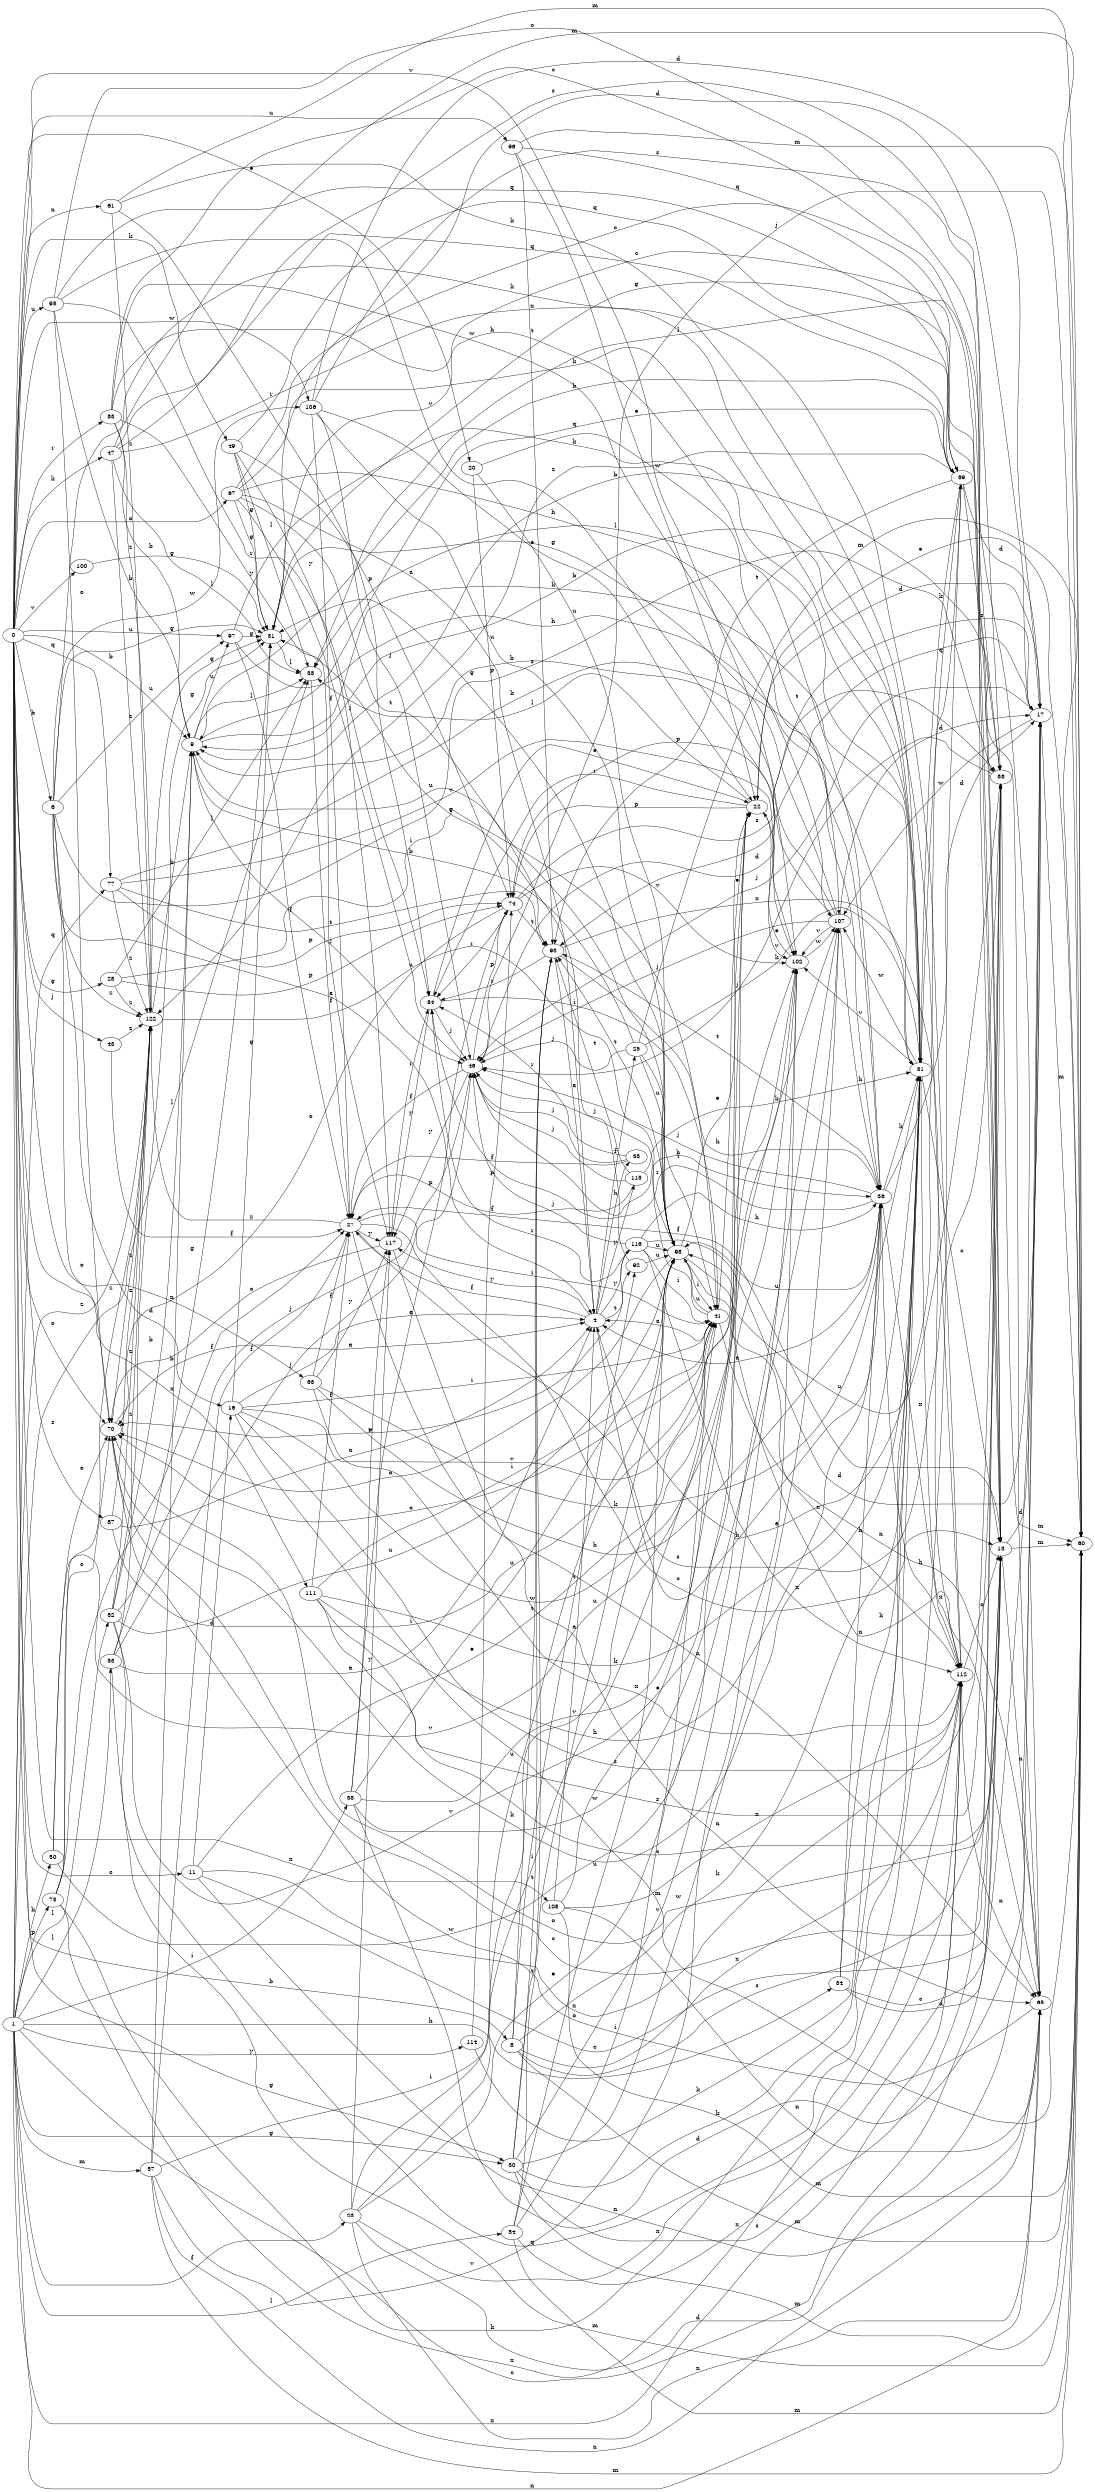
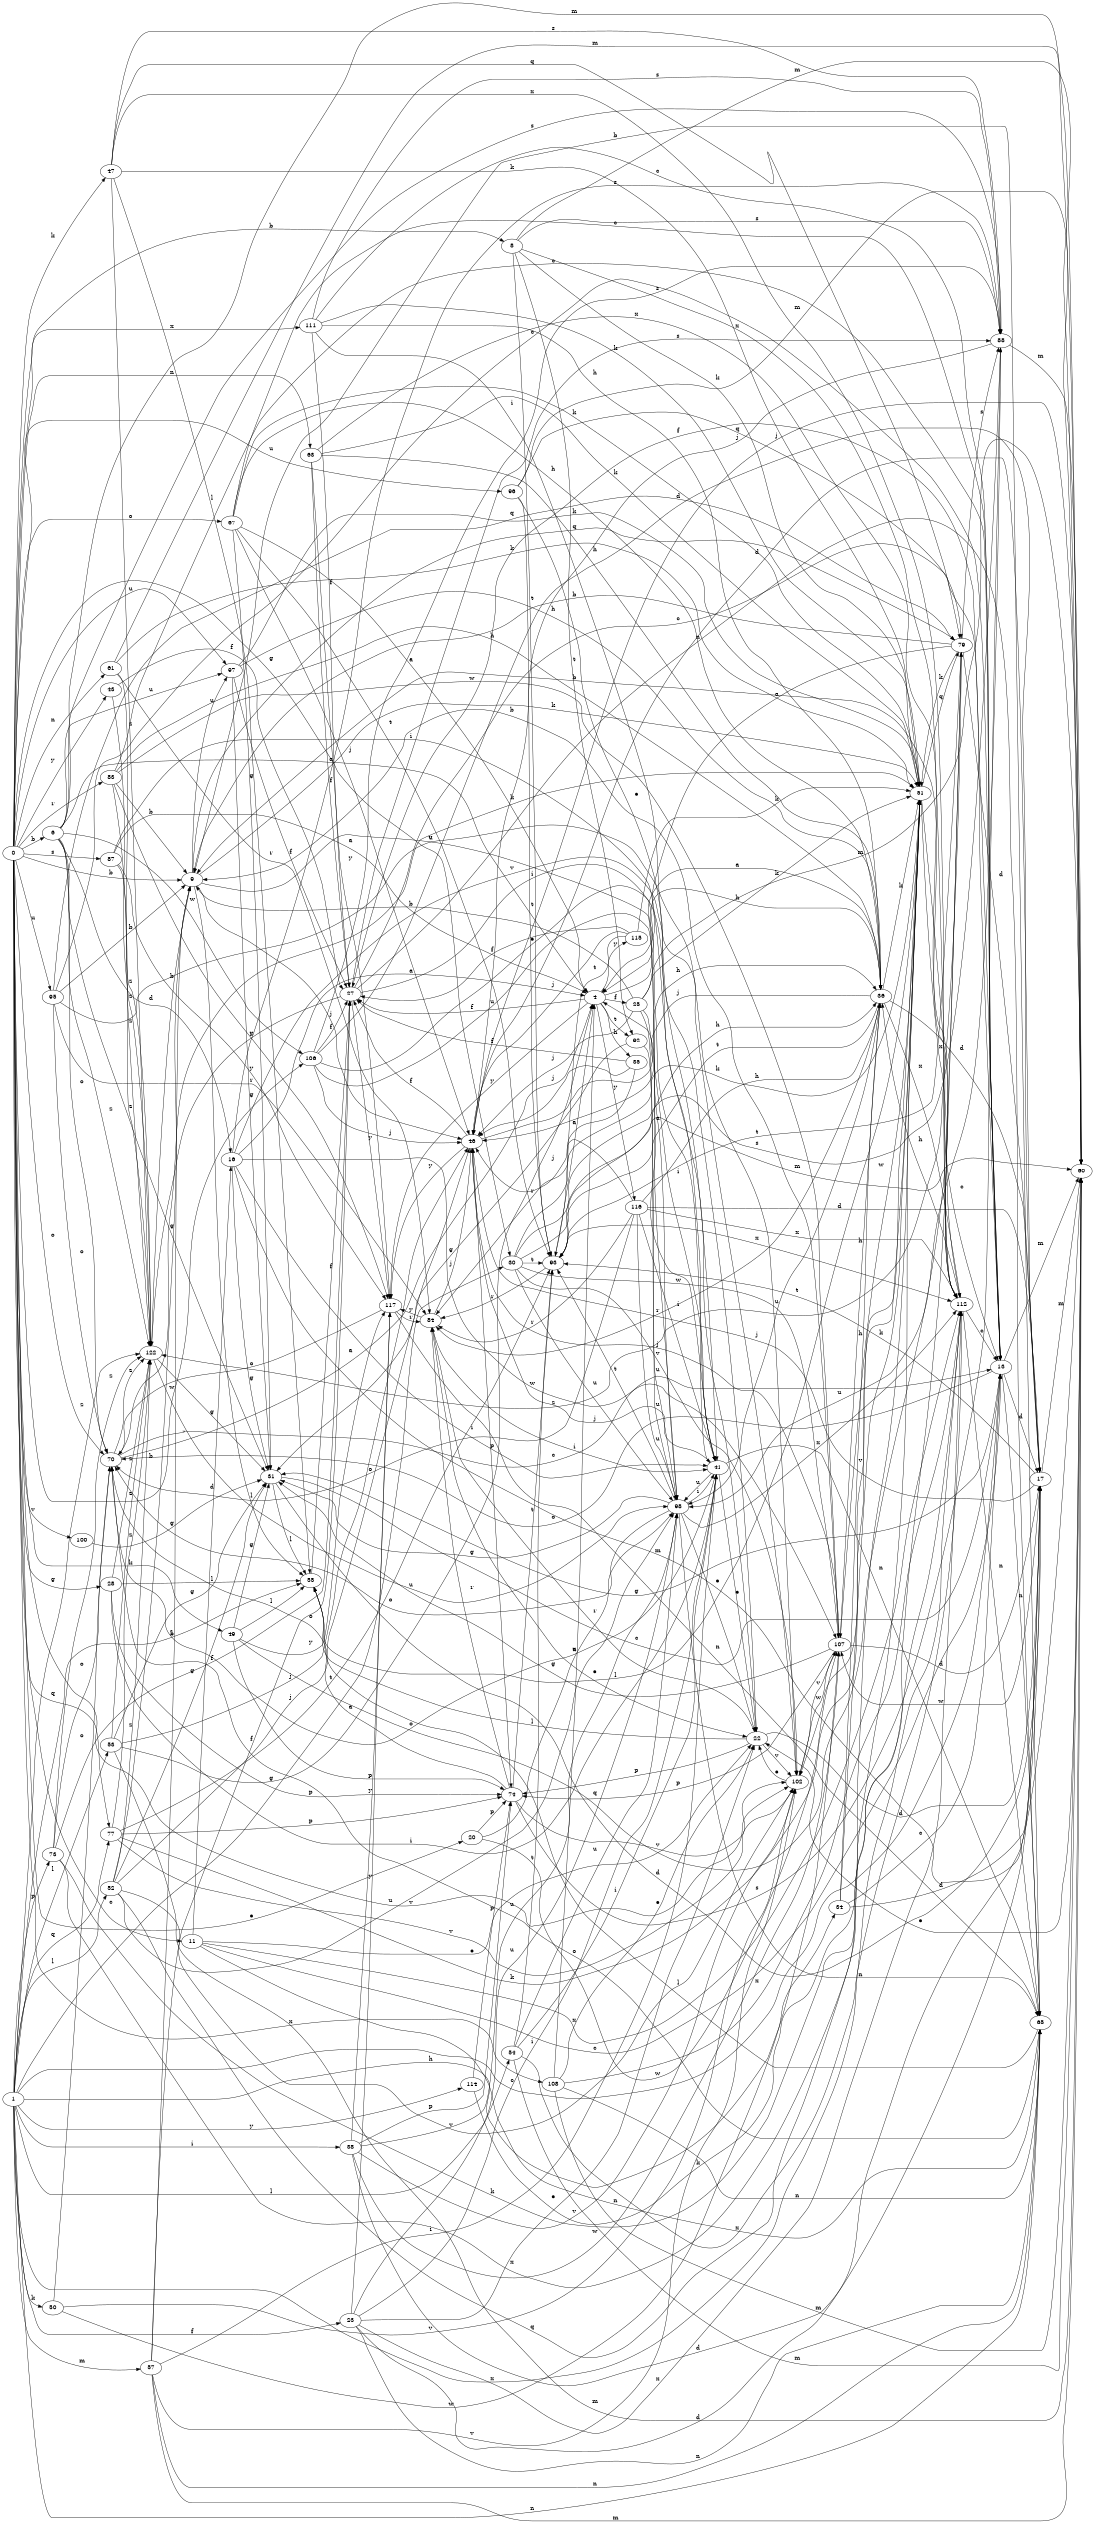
(962, 478) -> (962, 645)
(53, 997) -> (53, 760)
none -> (253, 1075)
